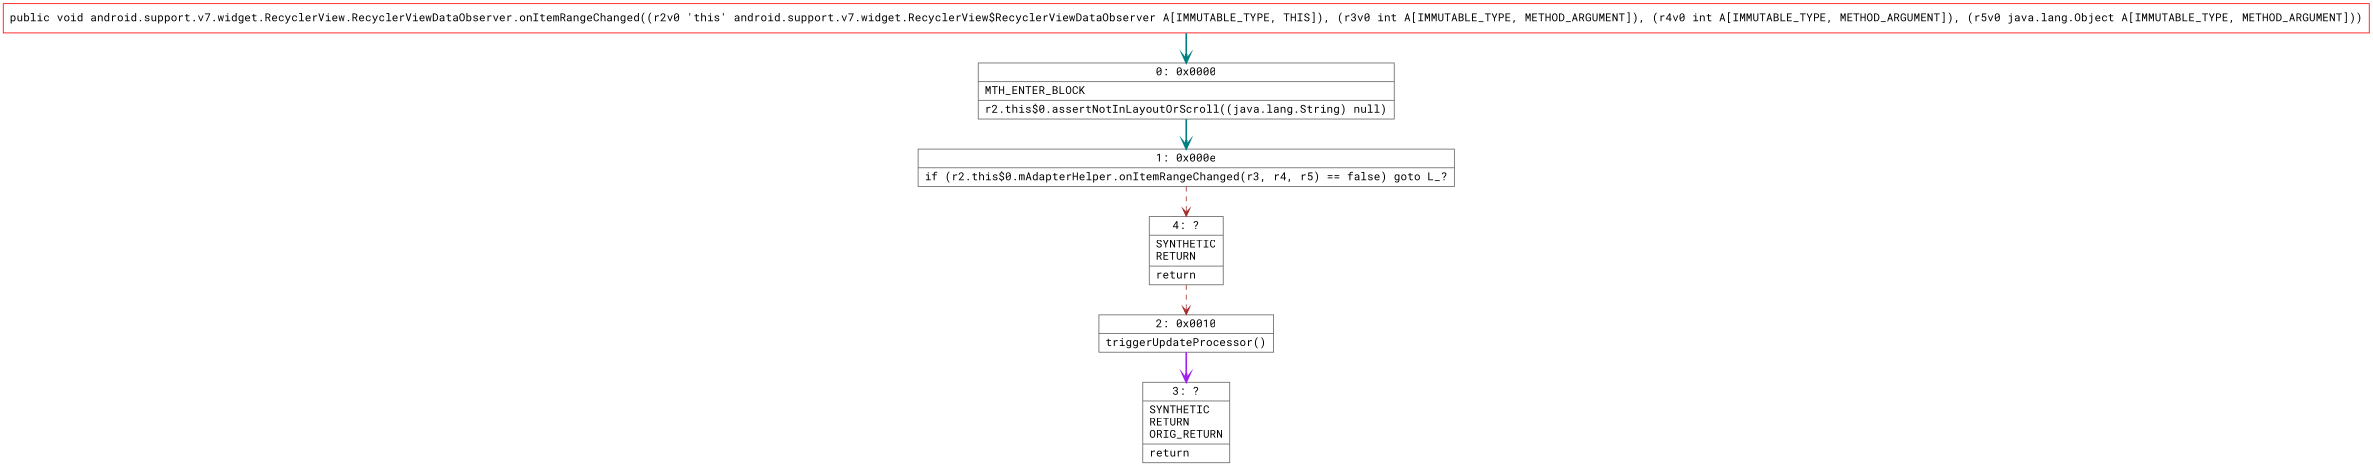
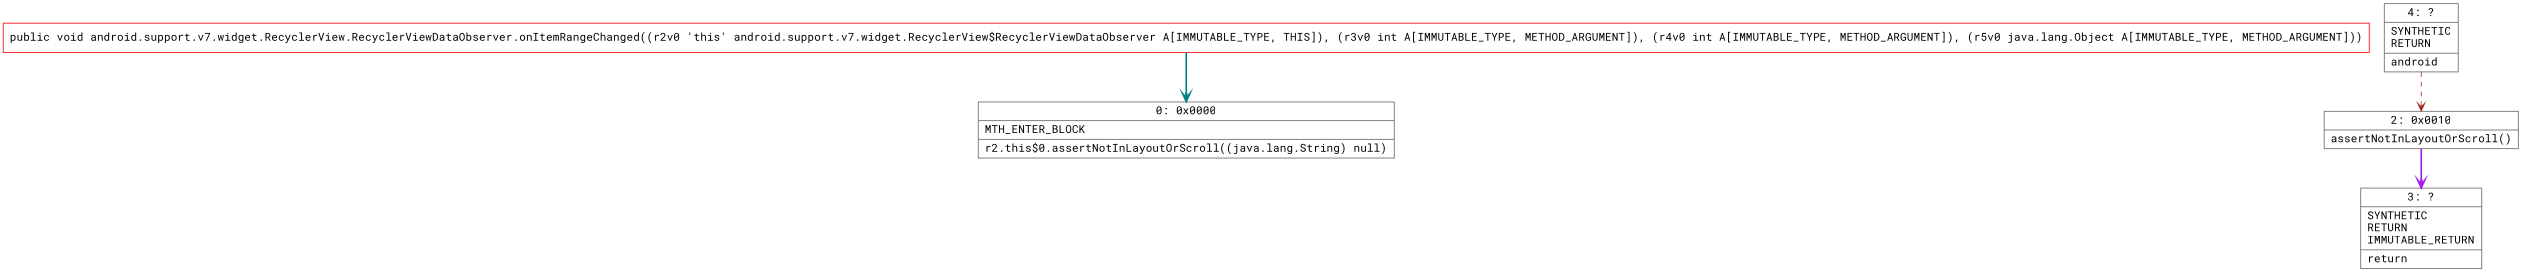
(1186, 168) -> none
(1176, 275) -> (2414, 62)
(1186, 342) -> (2421, 139)
(1186, 434) -> (2421, 240)
